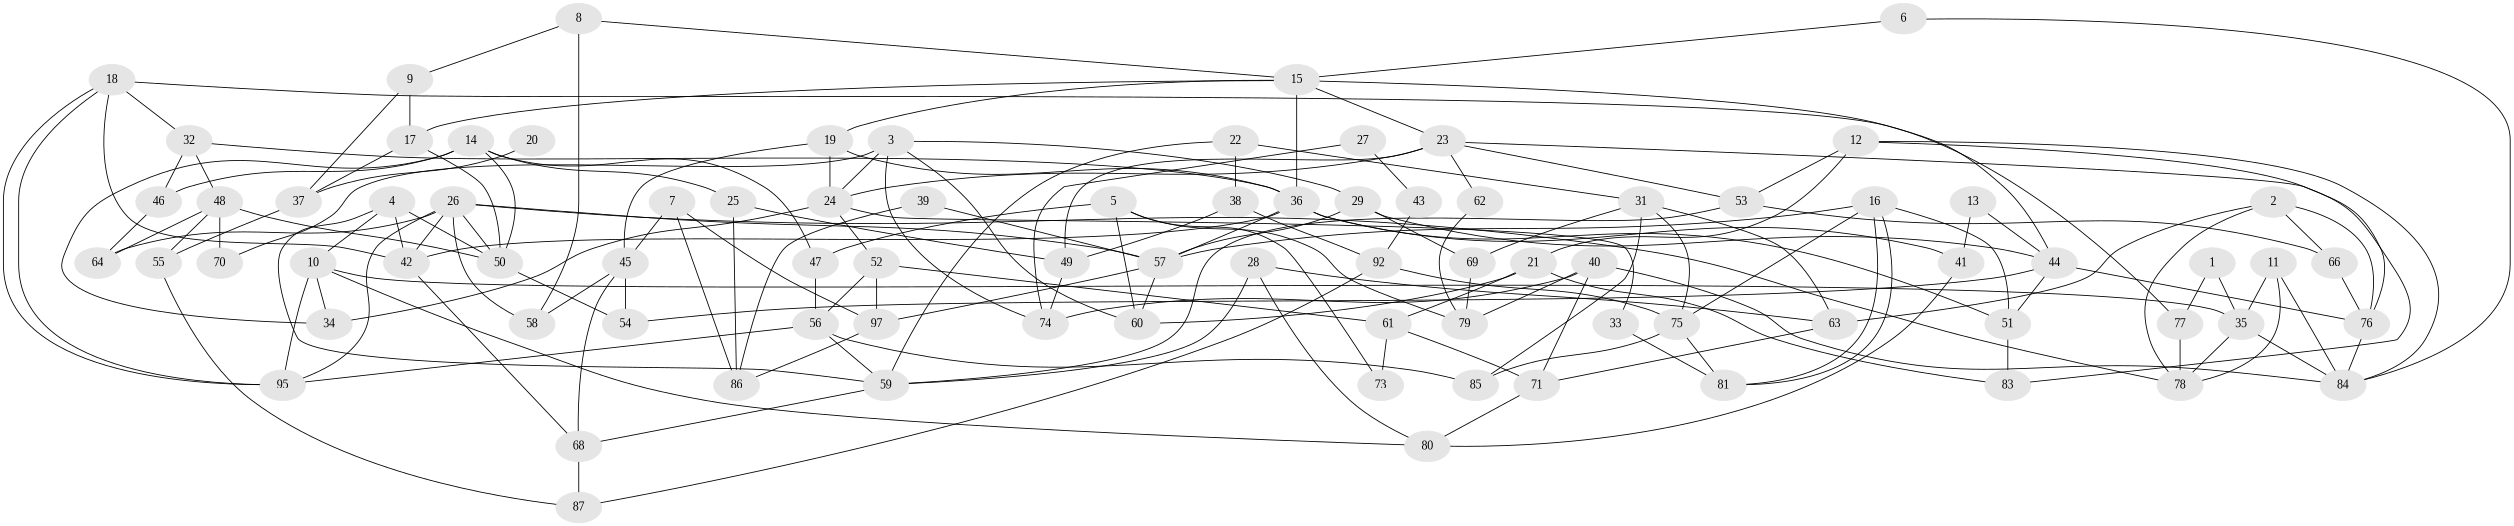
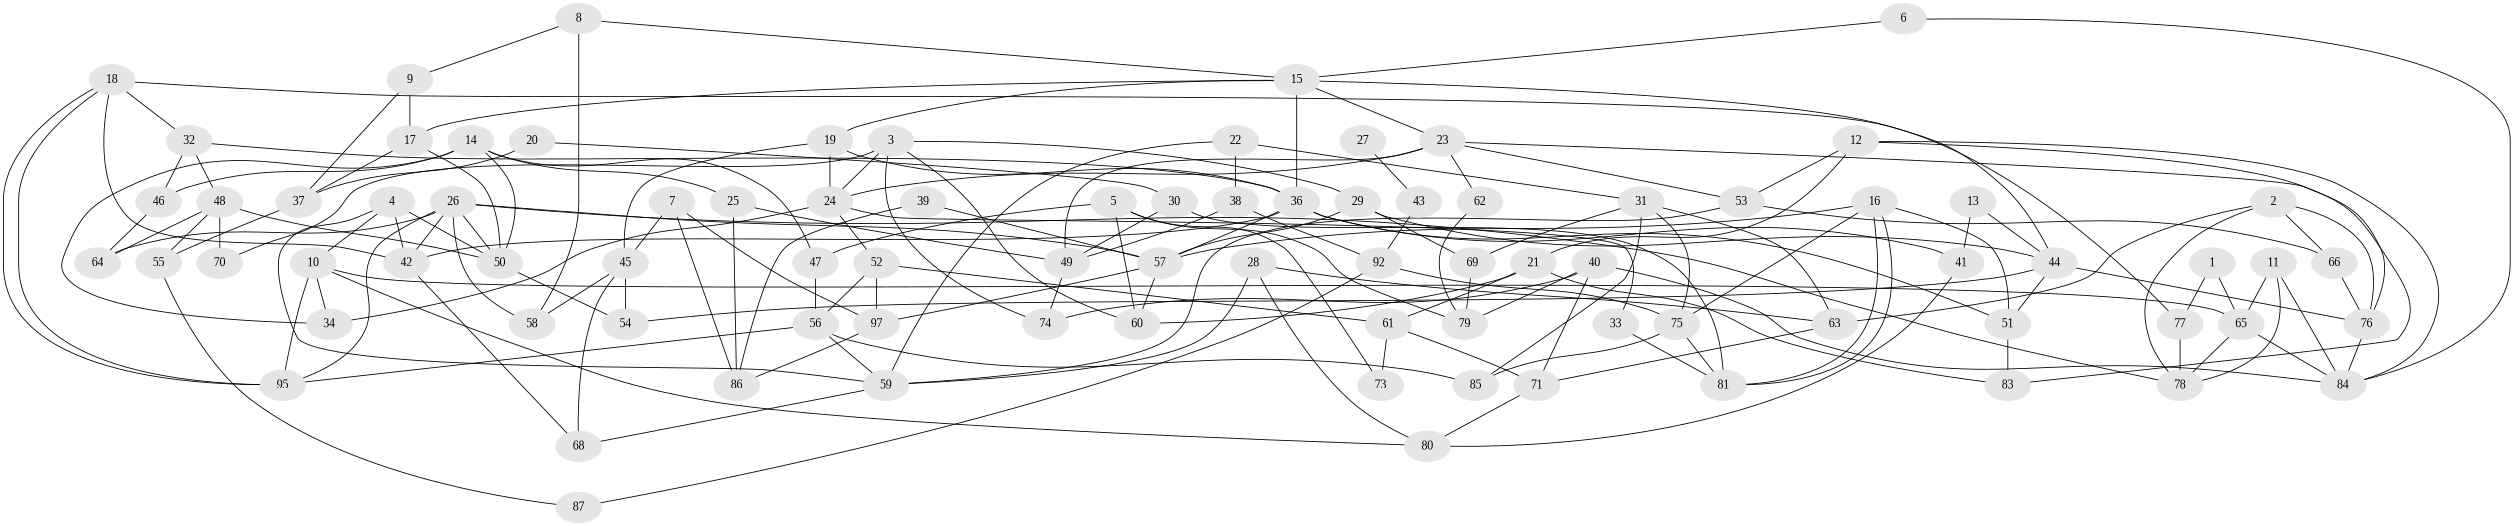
(1116, 179) -> none
none -> (1174, 202)
(2241, 324) -> (2241, 324)
(579, 477) -> none
